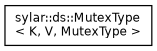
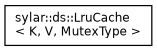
(78, 26) -> (78, 26)
